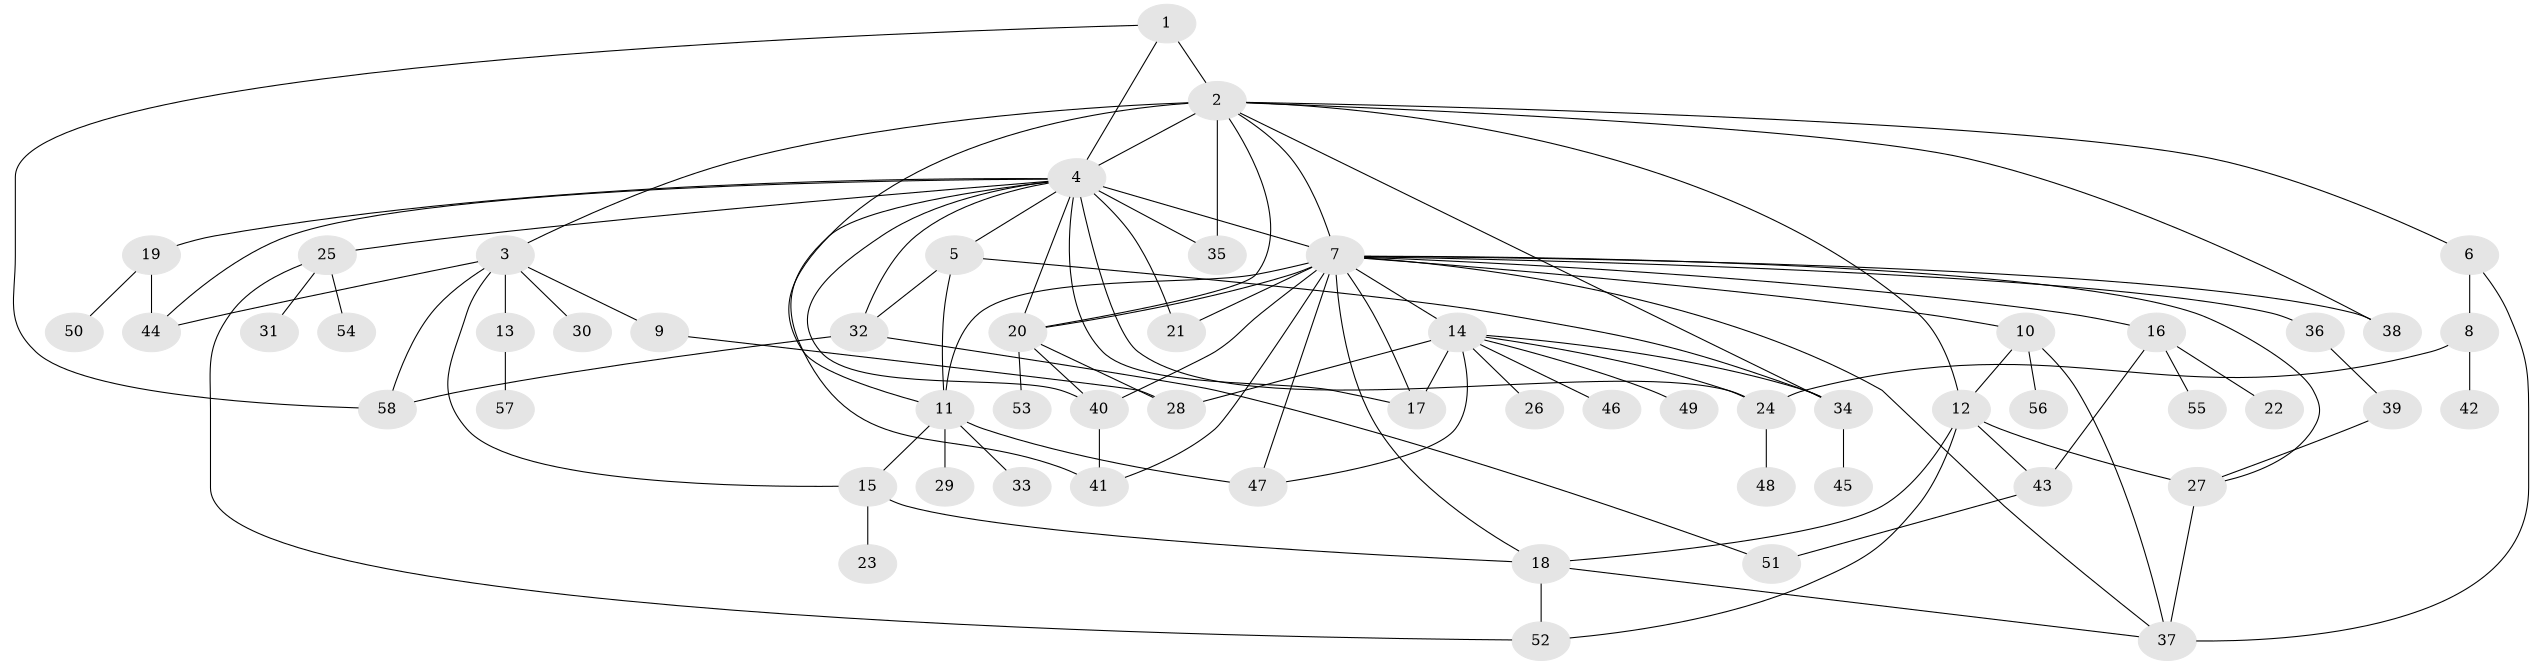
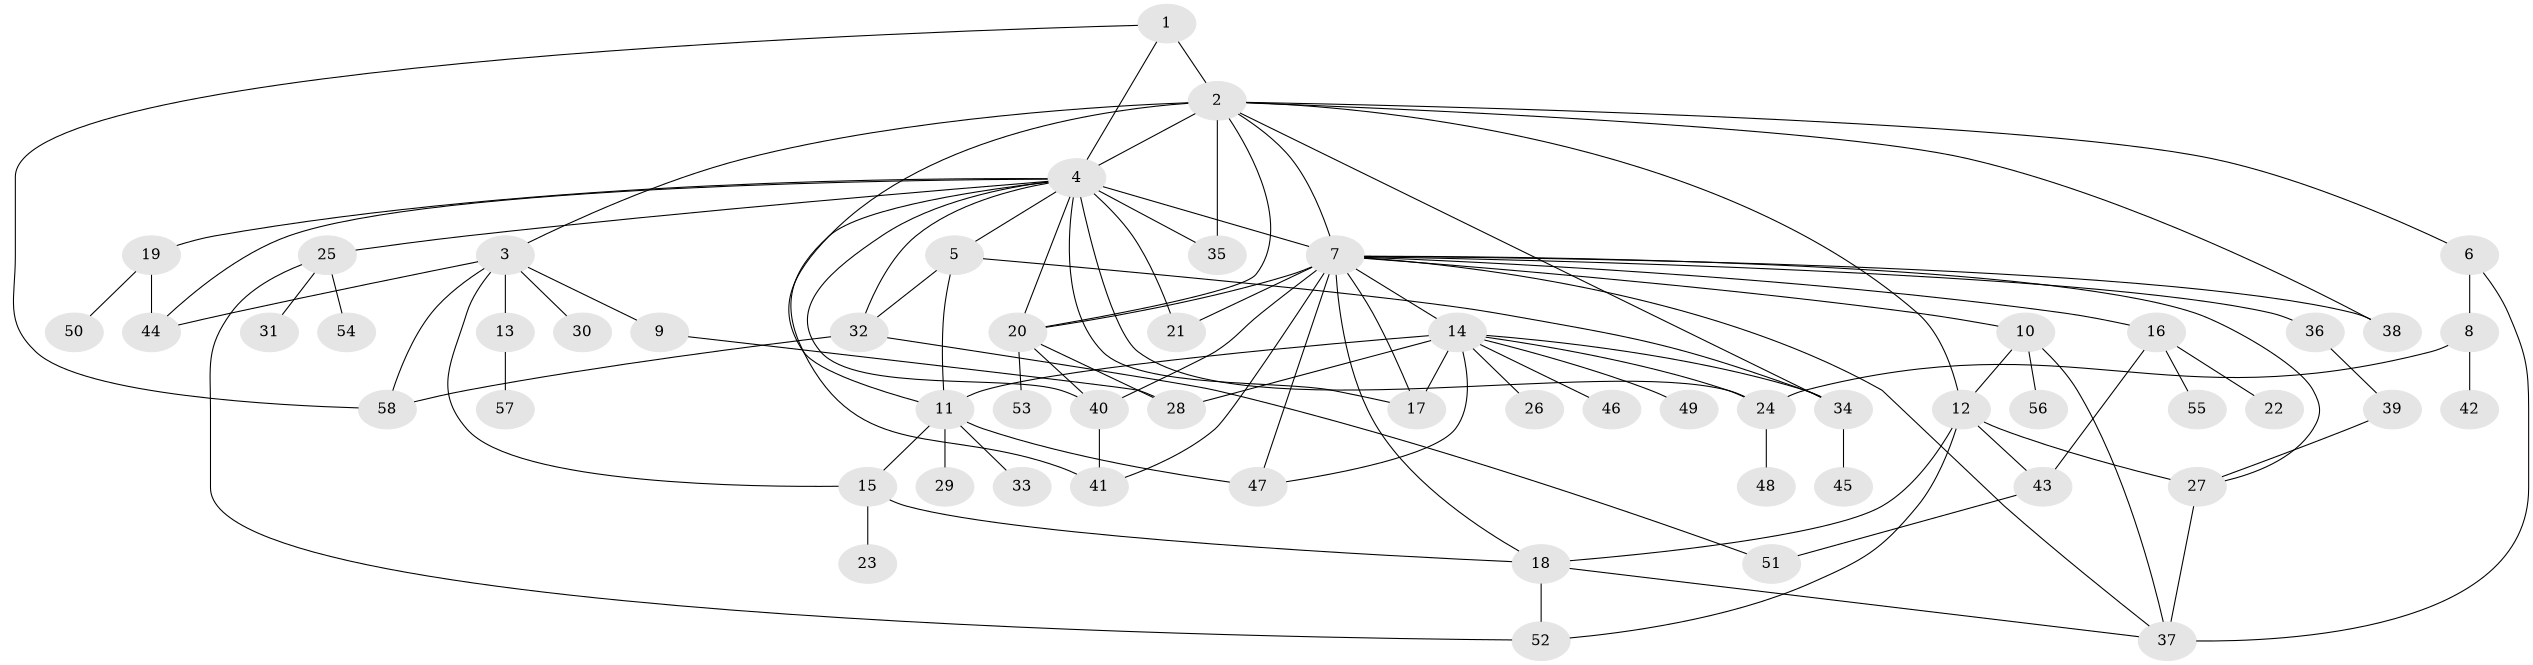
(1089, 285) -> (1185, 359)
